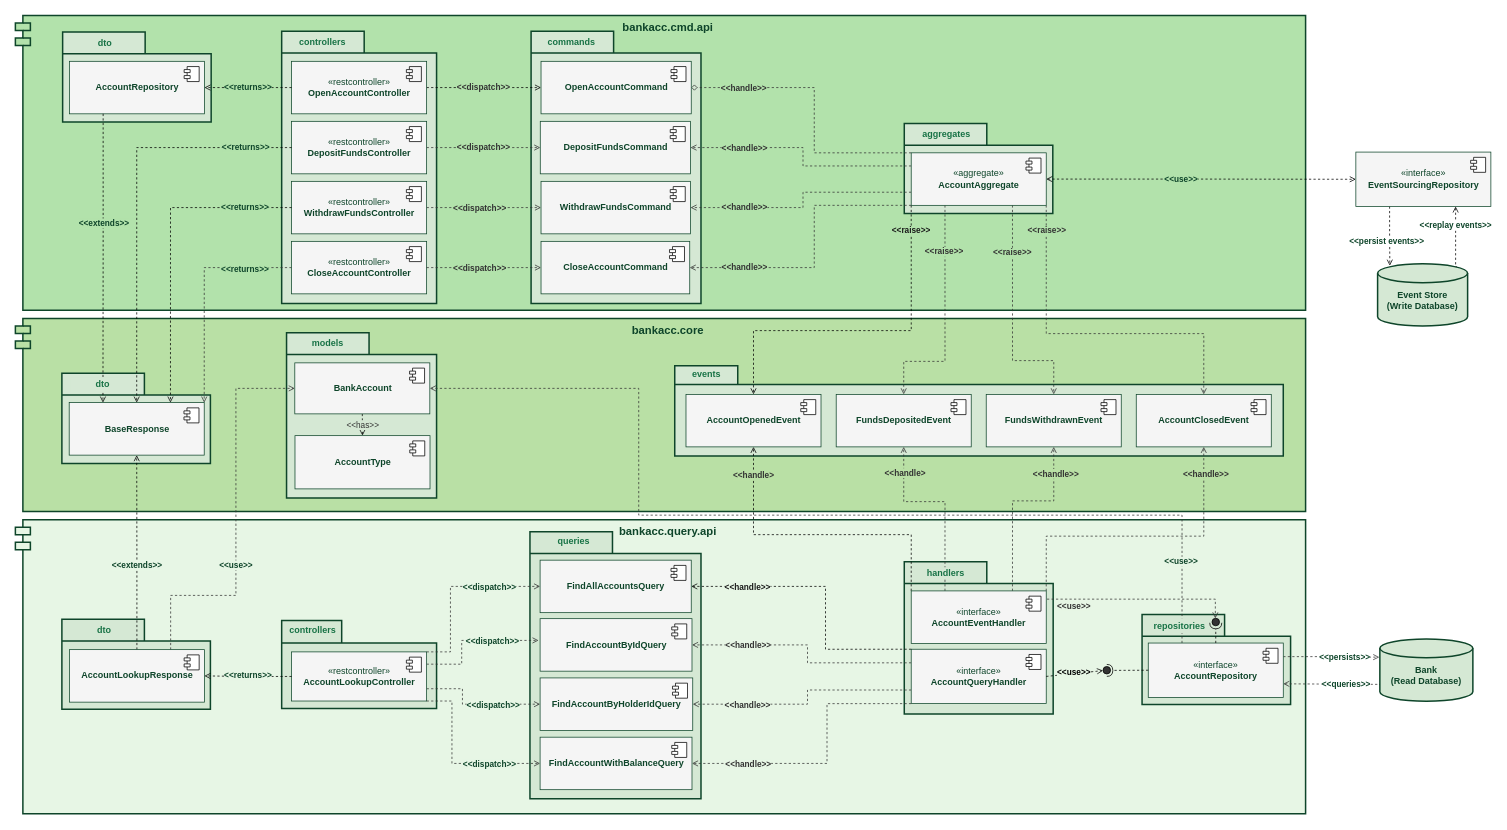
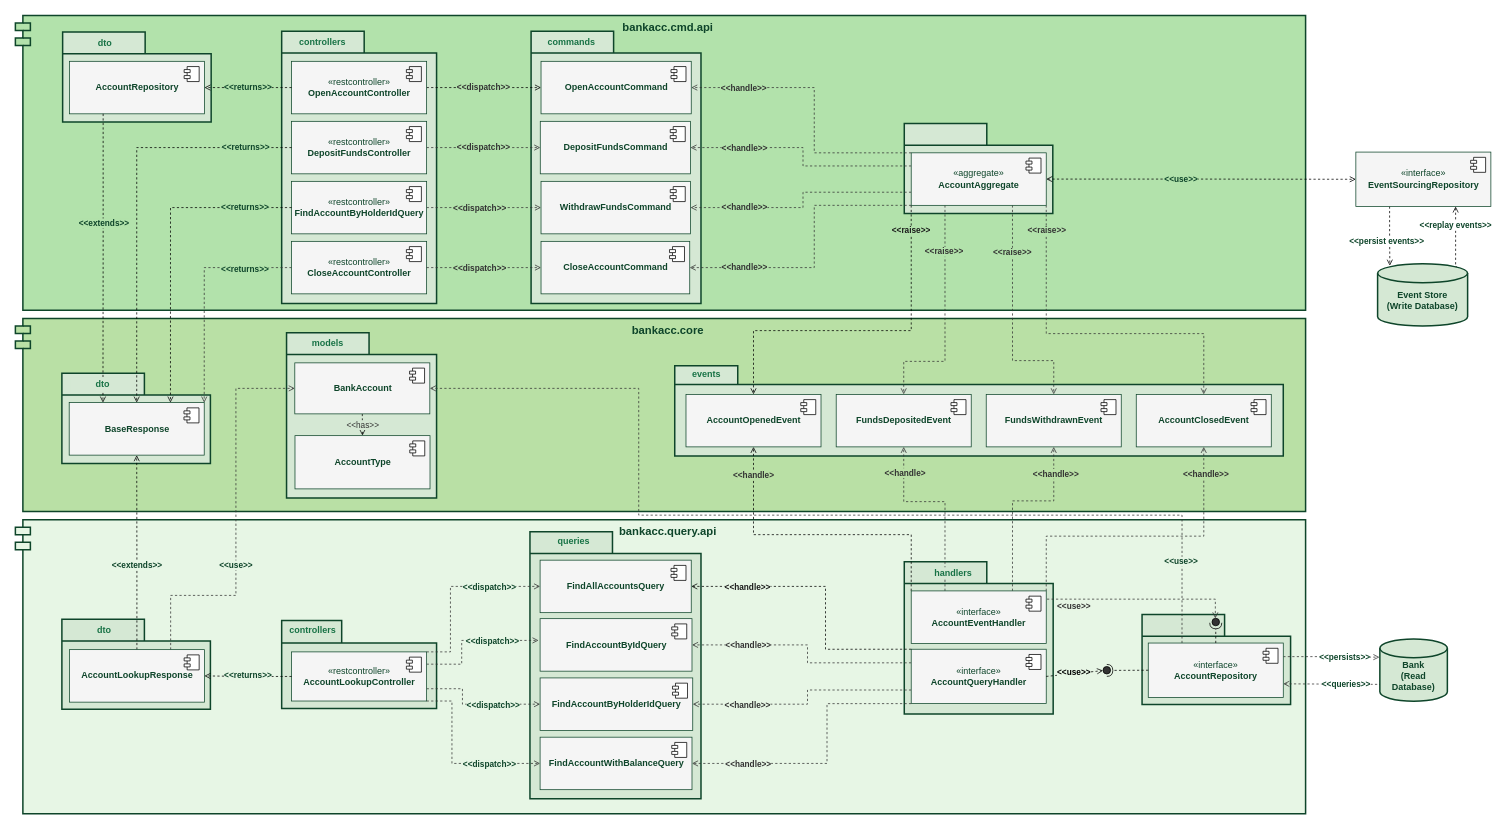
(698, 87) -> (696, 87)
(947, 135) -> none
(359, 207) -> (359, 207)
(945, 573) -> (953, 573)
(1179, 626) -> none
(1426, 670) -> (1413, 670)
